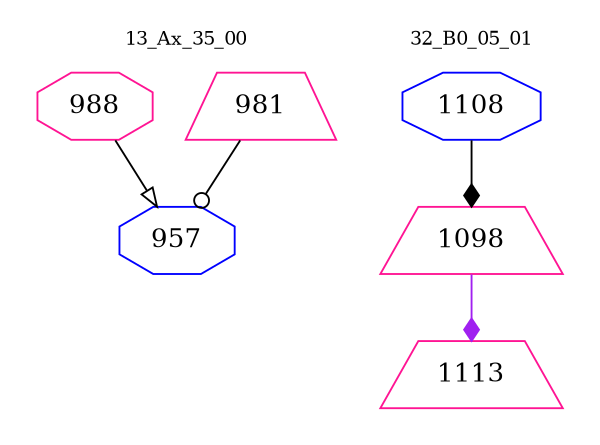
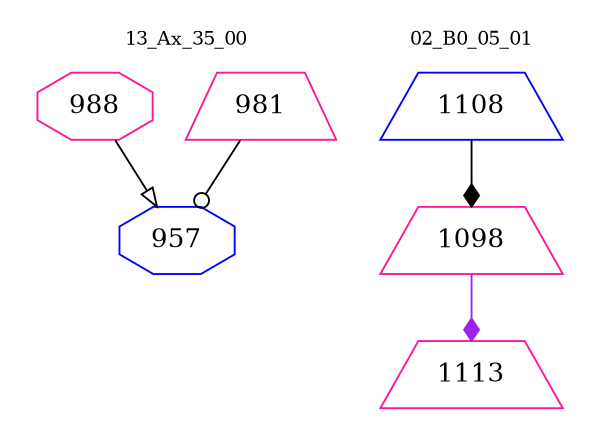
(472, 40) -> (472, 40)
(472, 106) -> (472, 106)
